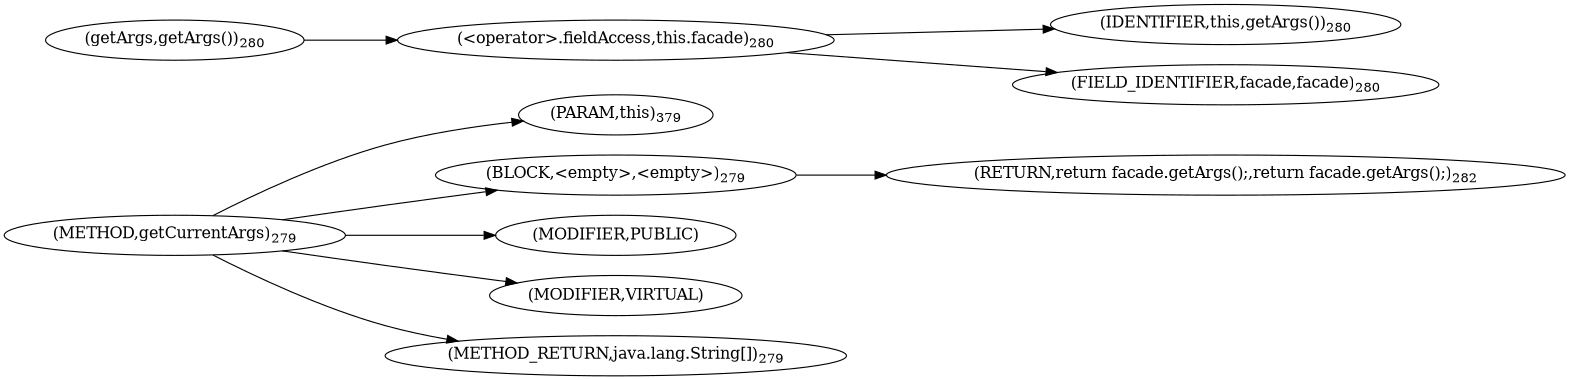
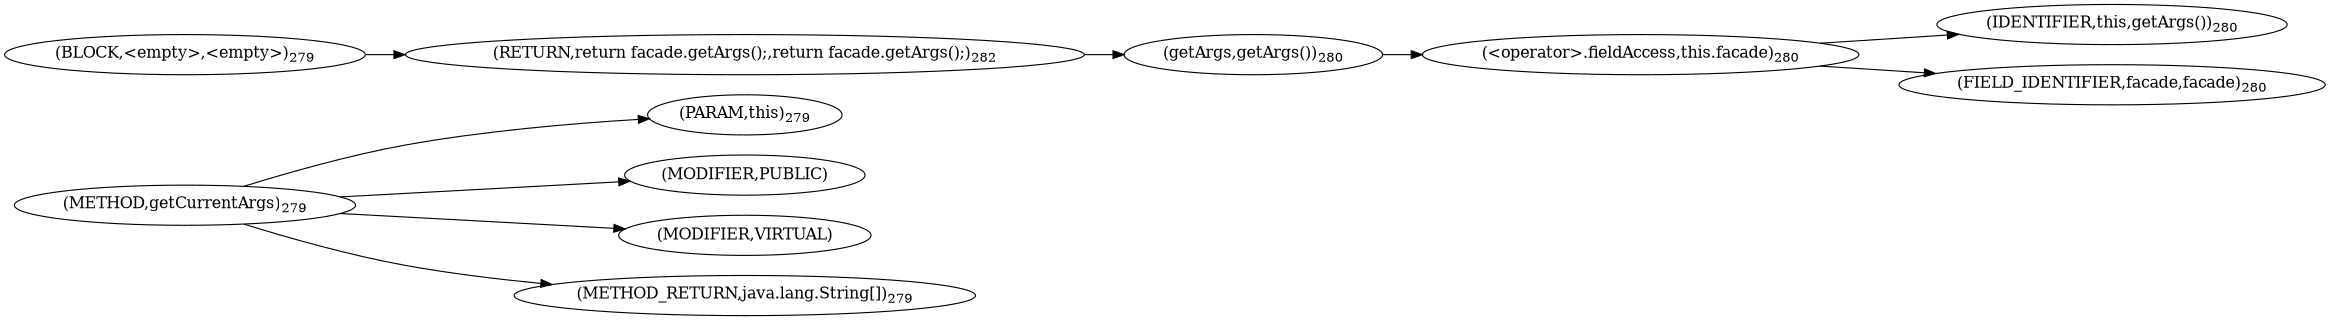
none -> (1099, 55)
(669, 113) -> (798, 113)
(384, 205) -> none
